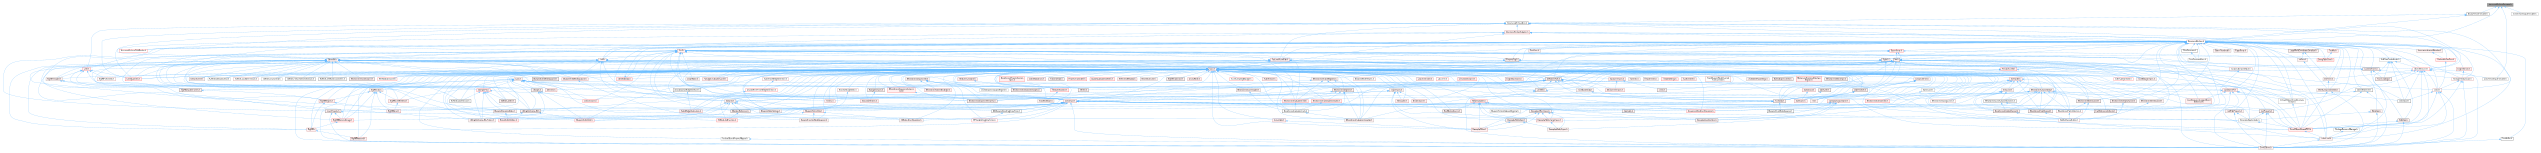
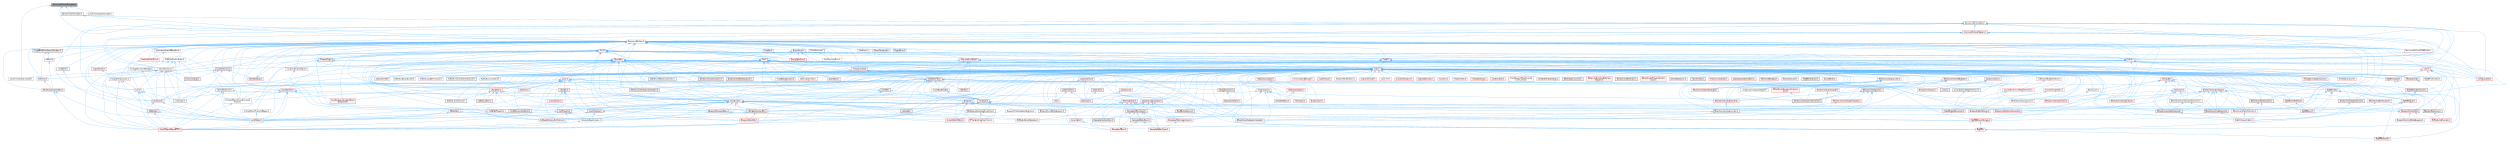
(575, 79) -> (2412, 79)
(830, 101) -> (2122, 101)
(2314, 134) -> (151, 119)
